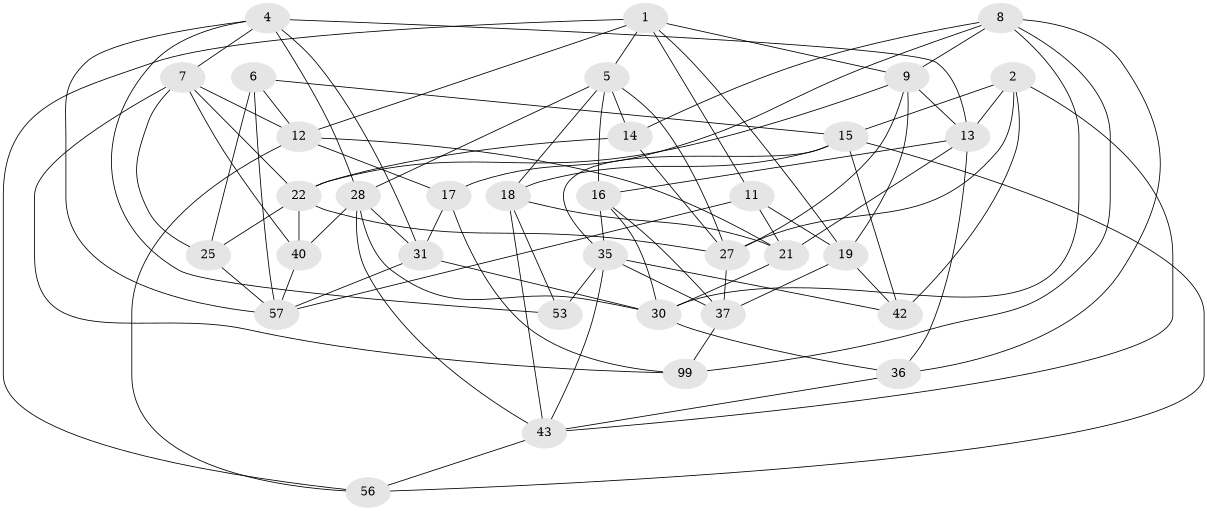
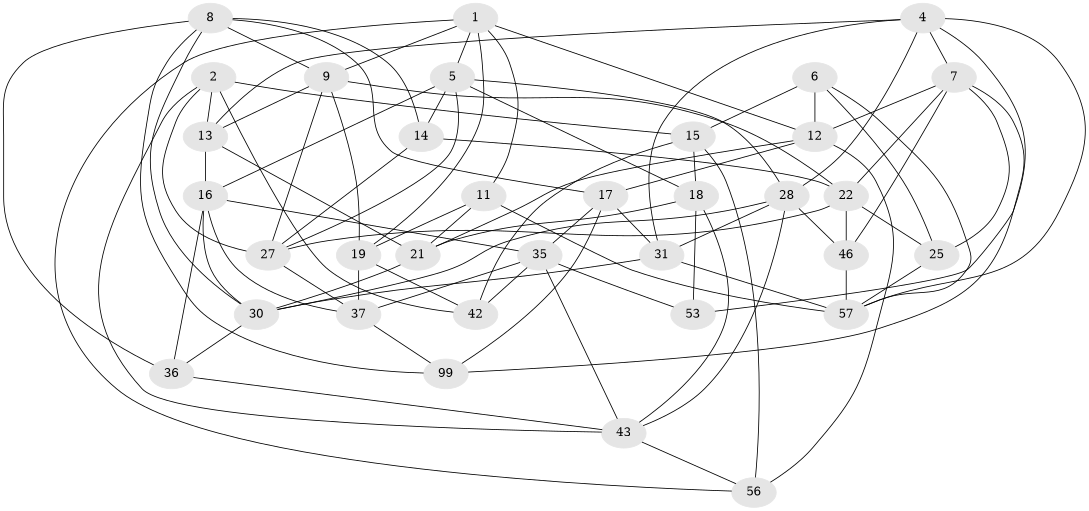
(660, 157) -> (573, 226)
(299, 255) -> (846, 255)
(949, 271) -> (189, 285)
